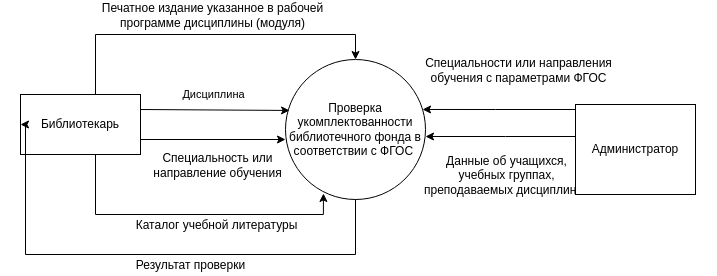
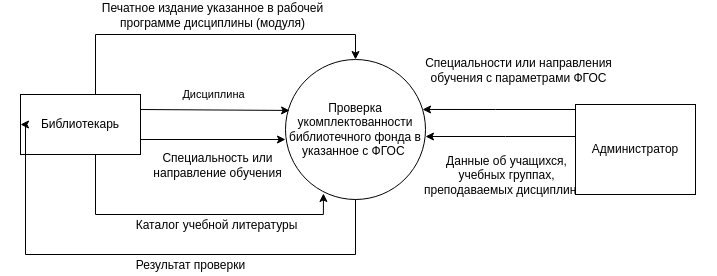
(356, 130) -> (356, 130)
